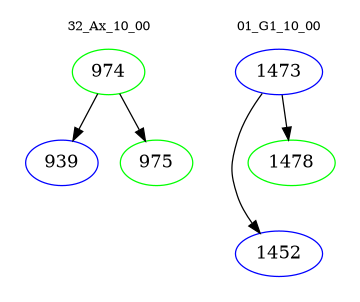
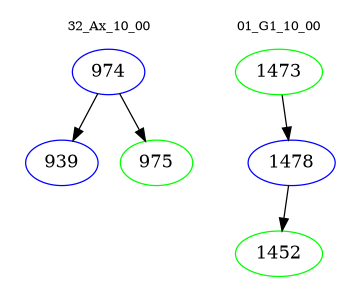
(109, 72) -> (109, 72)
(279, 72) -> (279, 72)
(233, 157) -> (286, 202)
(292, 163) -> (292, 163)
(279, 254) -> (279, 254)
